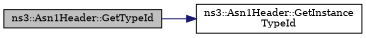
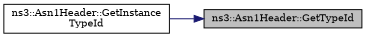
(174, 19) -> (182, 19)
